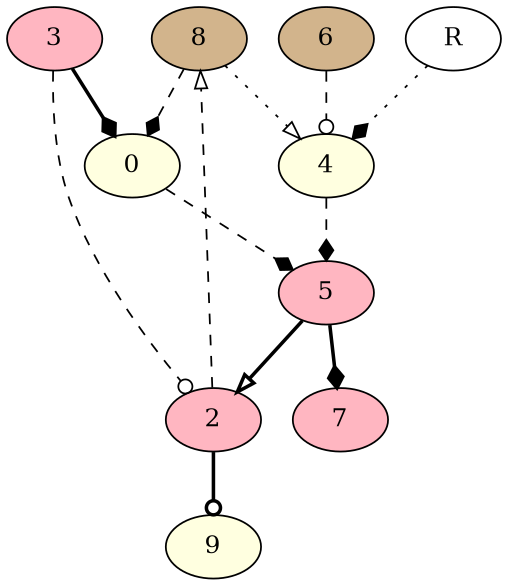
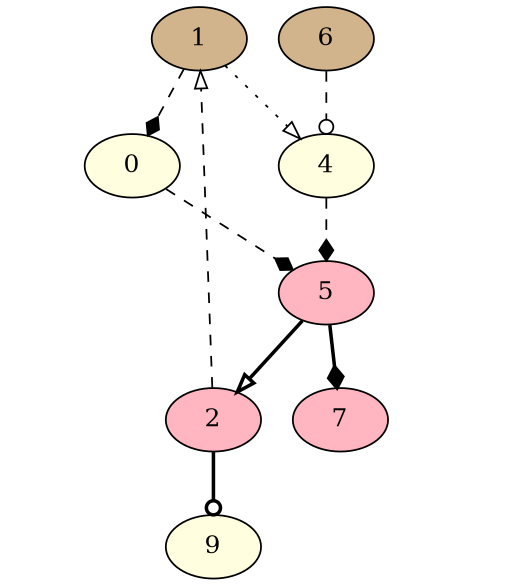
(55, 39) -> none
(199, 39) -> (199, 39)
(453, 39) -> none
